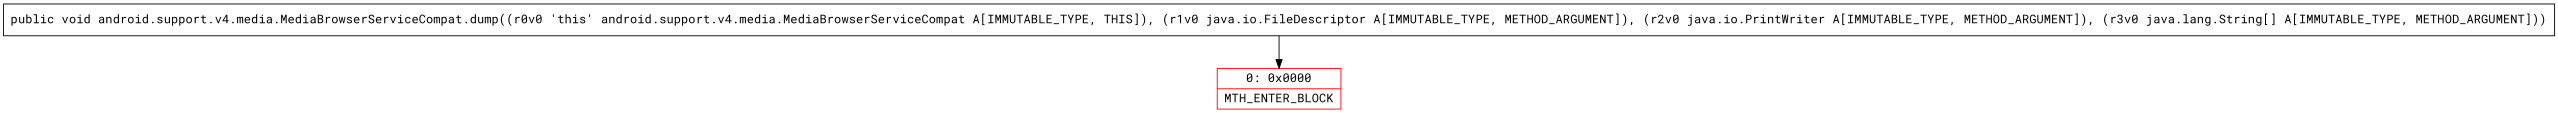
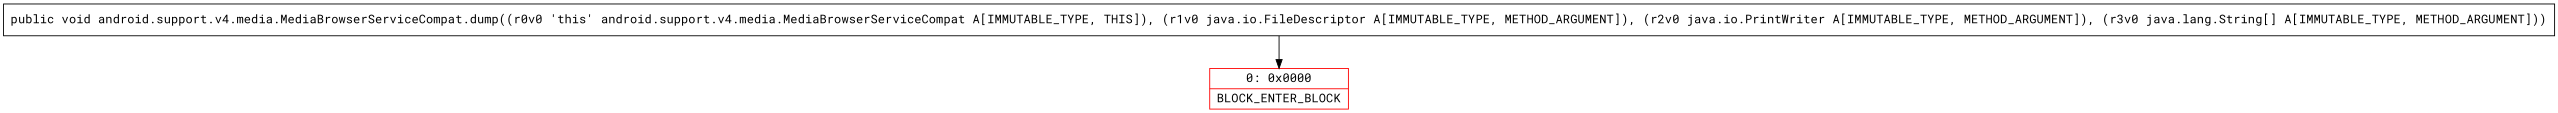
(1279, 98) -> (1279, 98)
